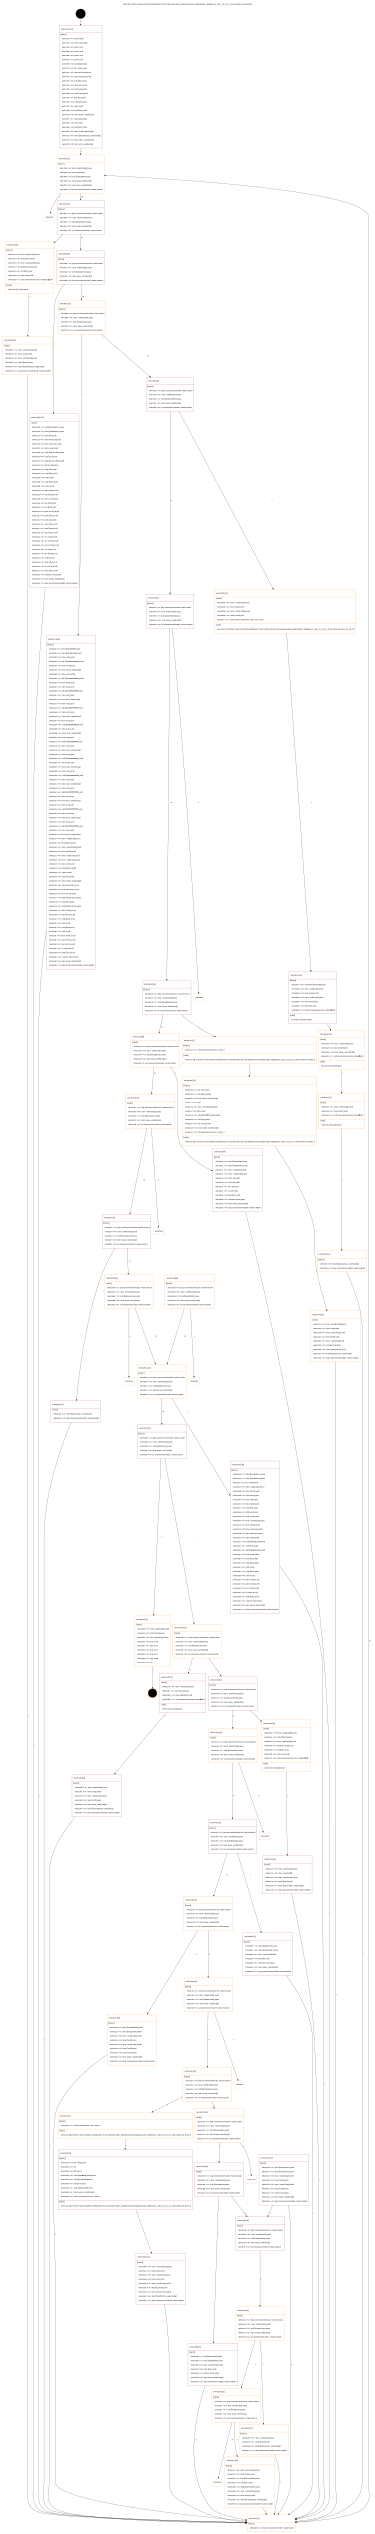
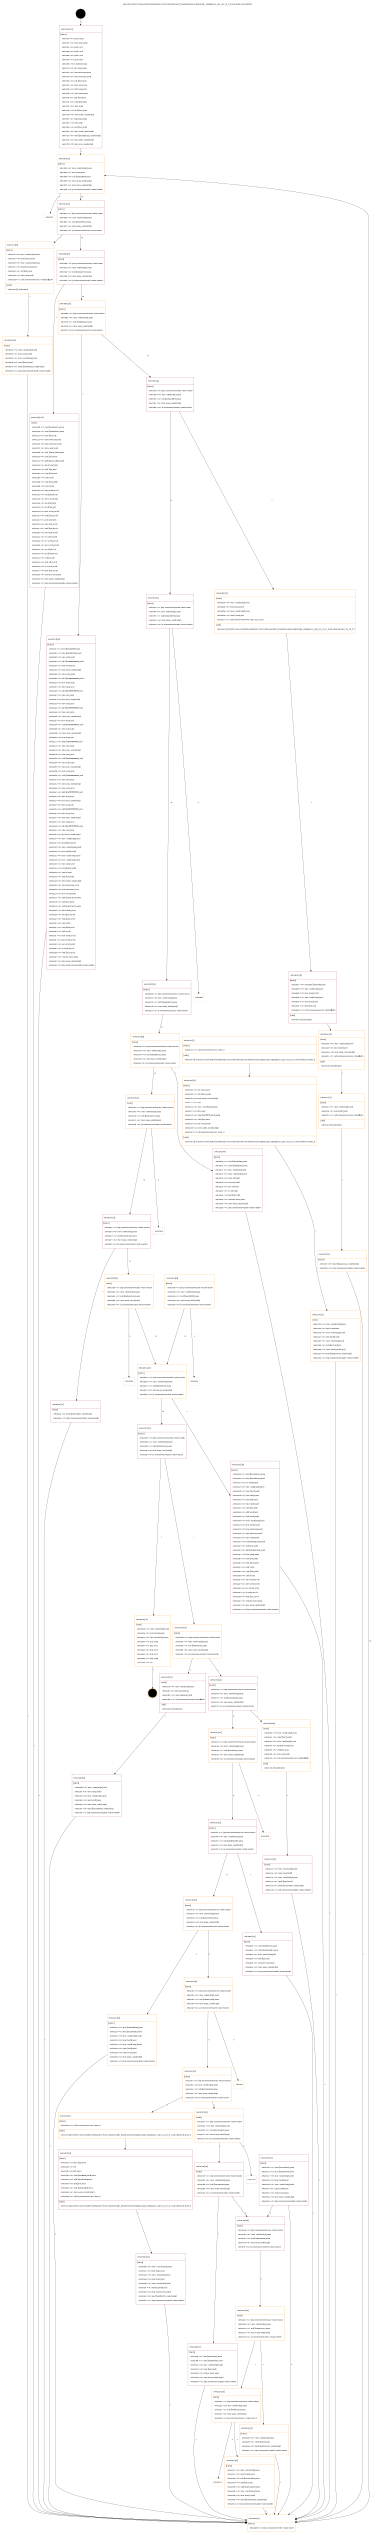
(197, 1027) -> none
